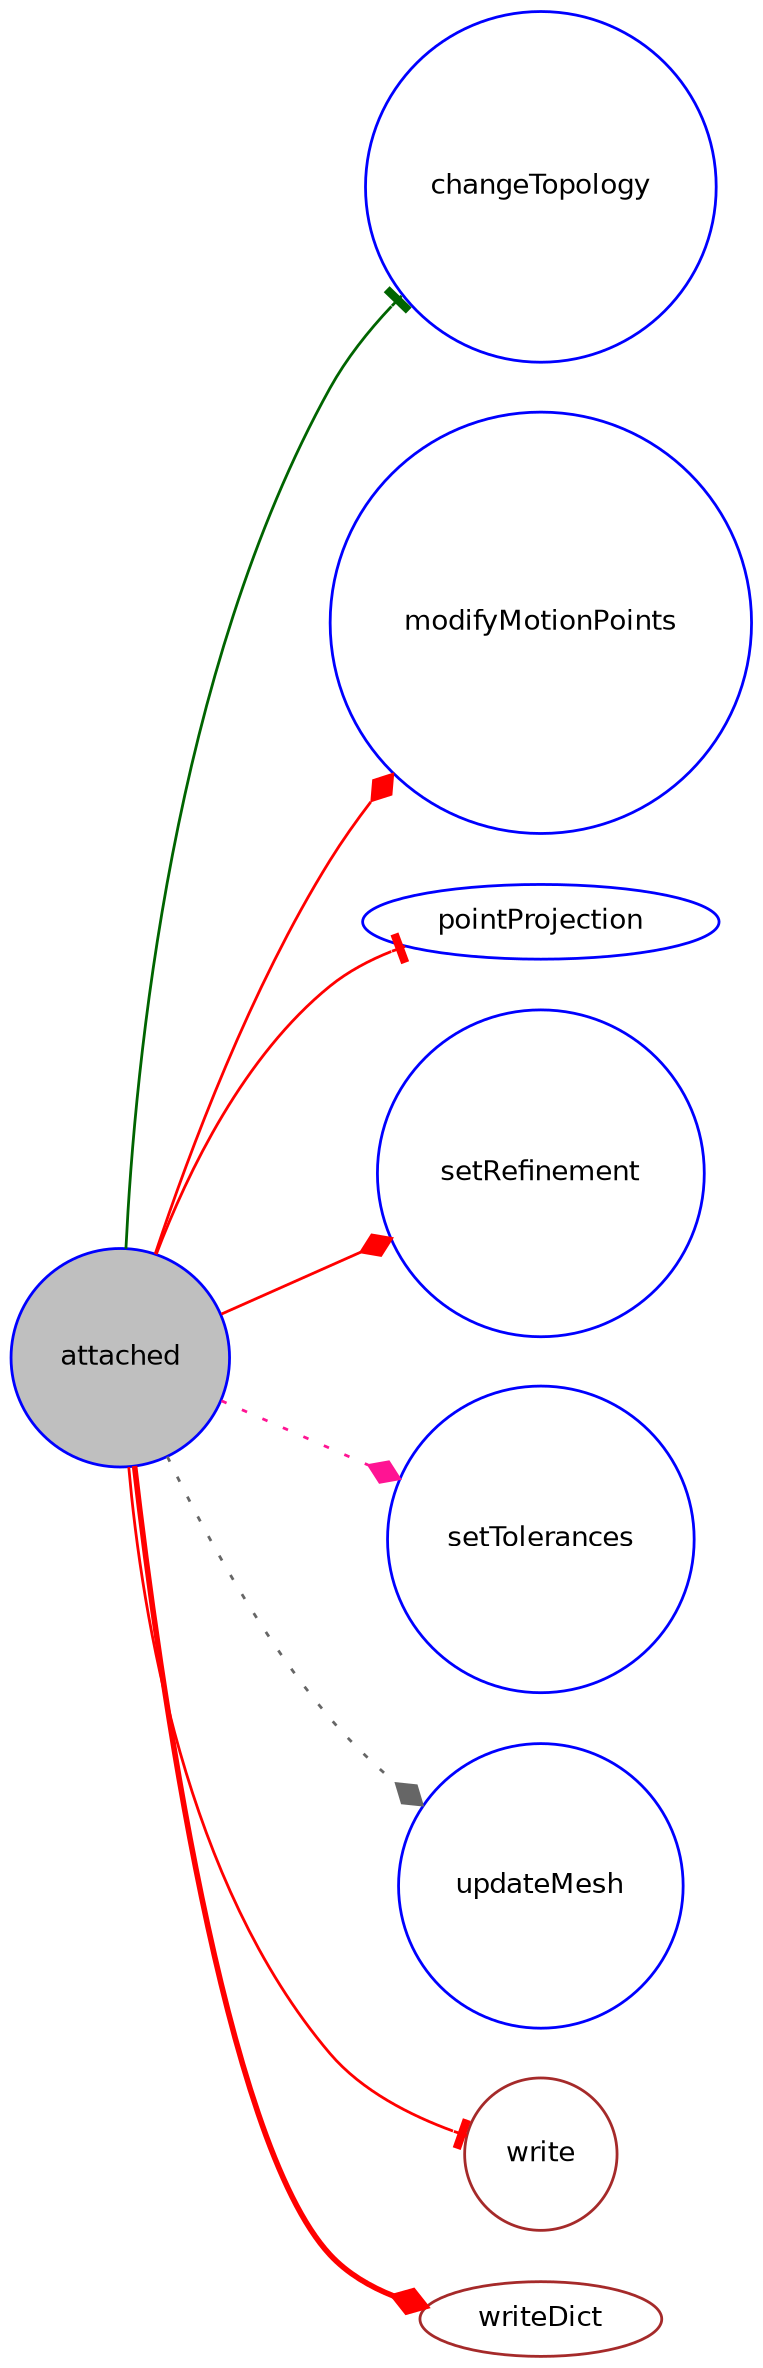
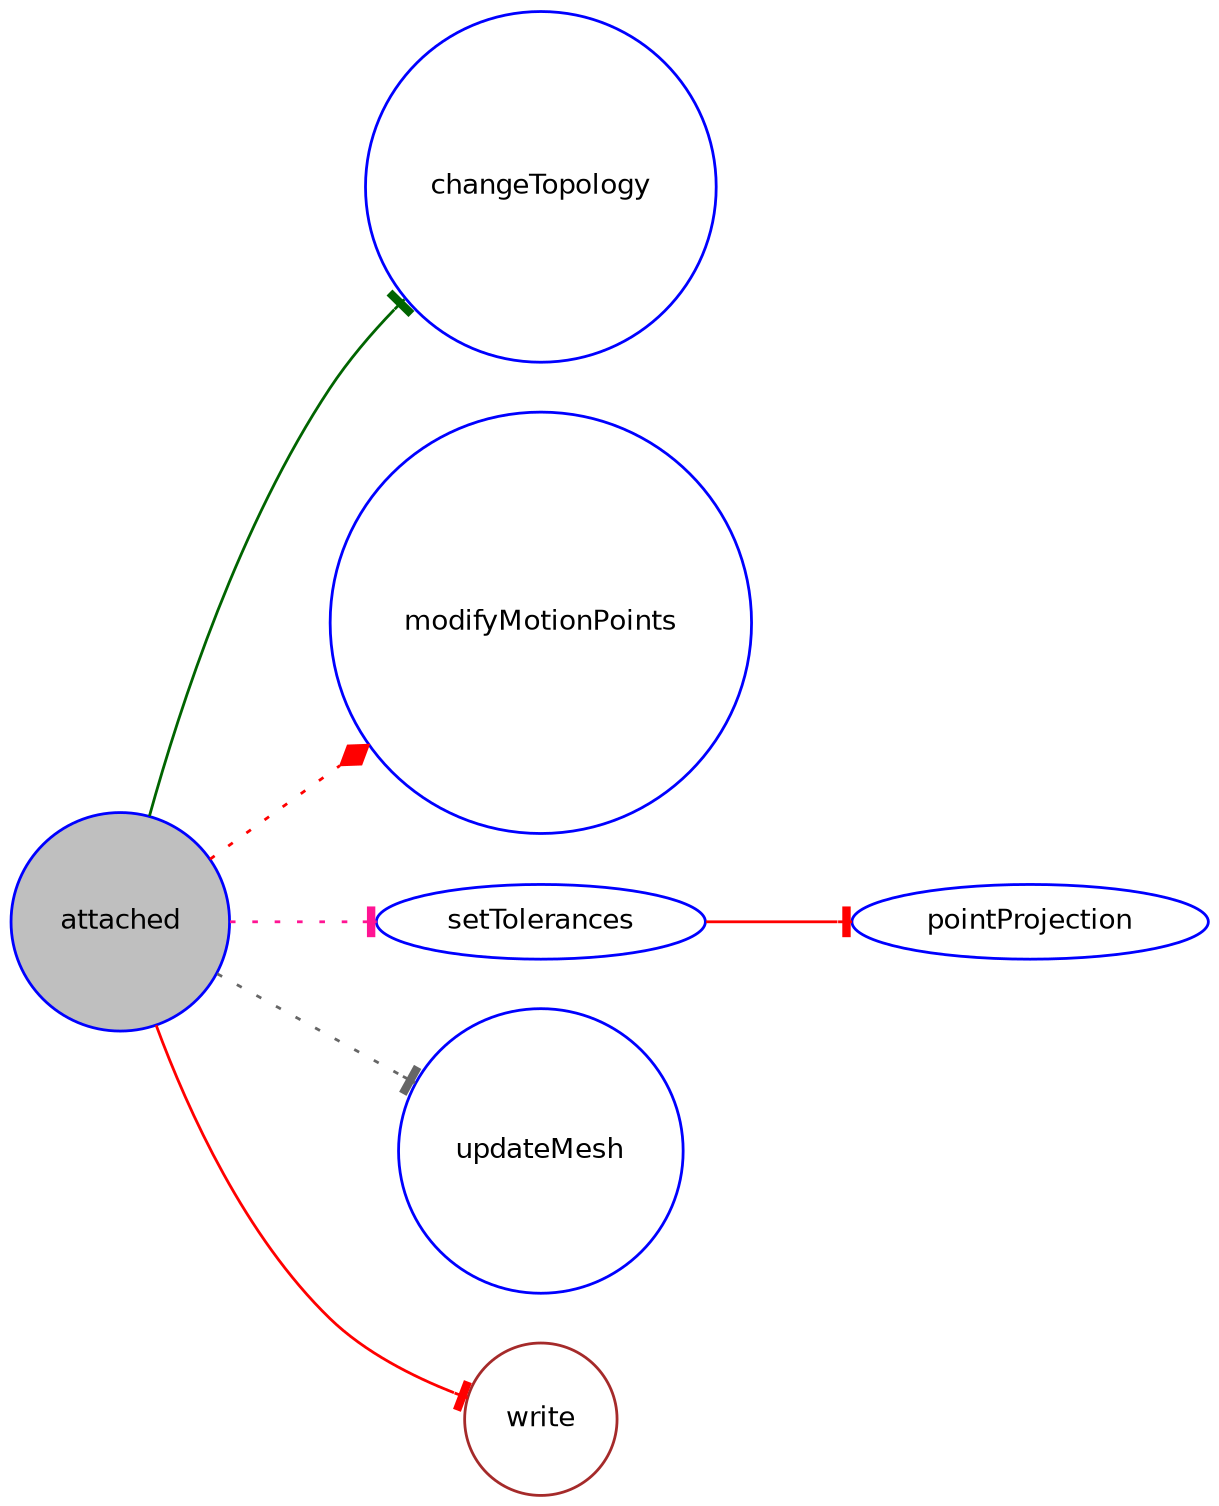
(246, 1020) -> (275, 812)
(246, 1080) -> (772, 922)
(541, 1173) -> none
(295, 1433) -> (296, 922)
(541, 1539) -> (541, 922)
(266, 1631) -> (310, 1025)
(541, 2319) -> none
